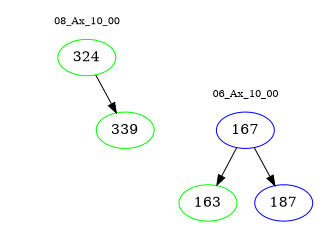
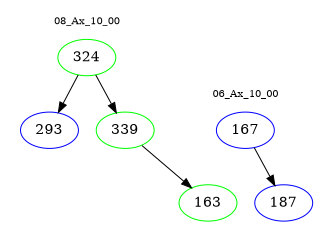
none -> (49, 130)
(229, 162) -> (163, 163)
